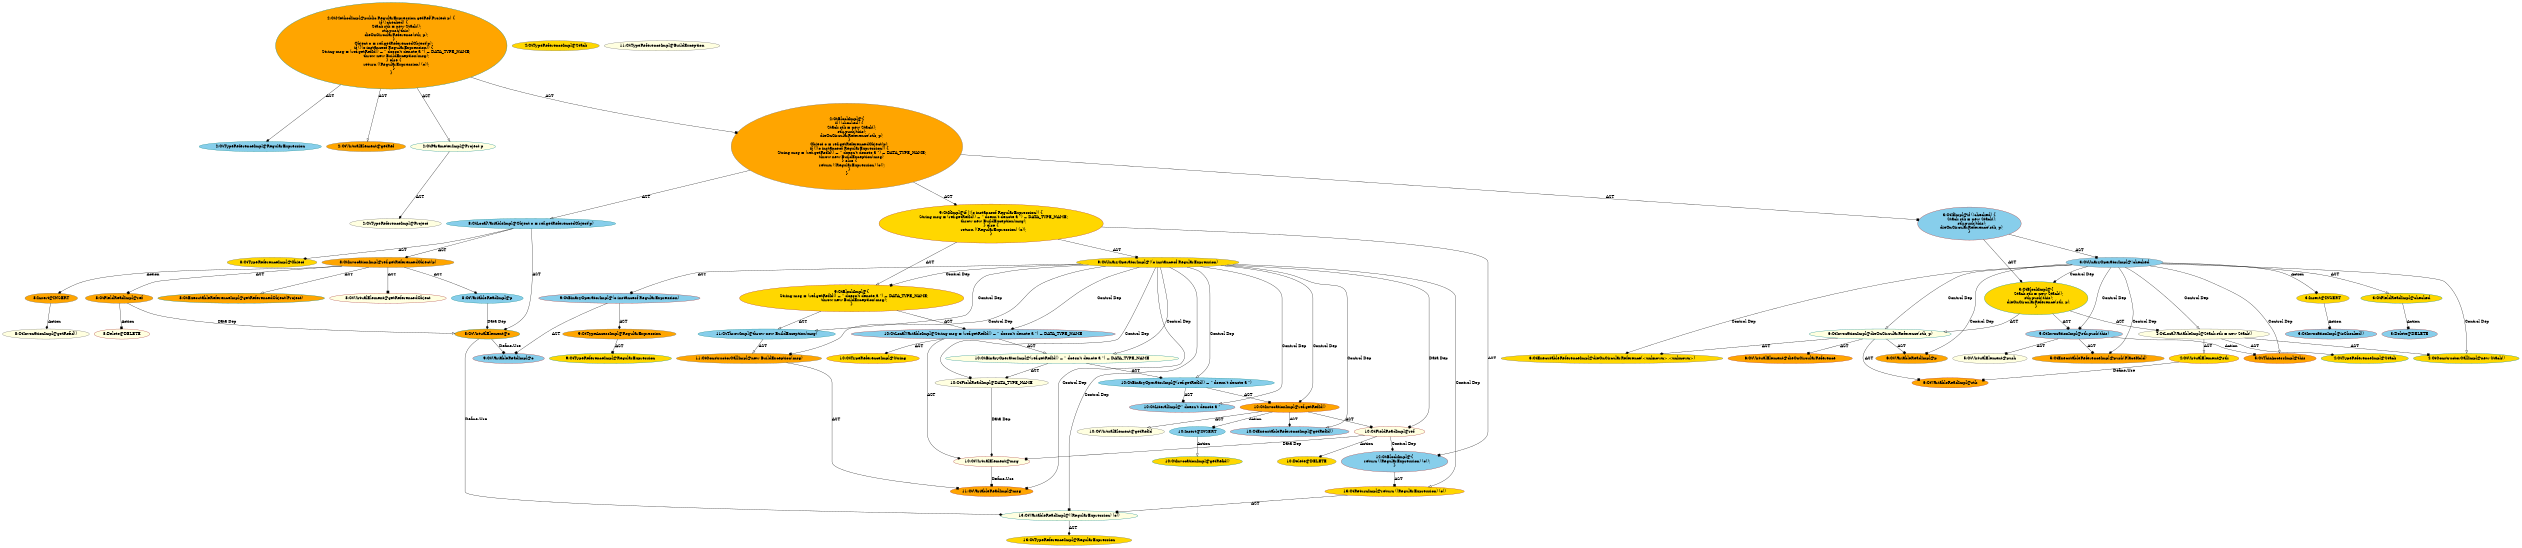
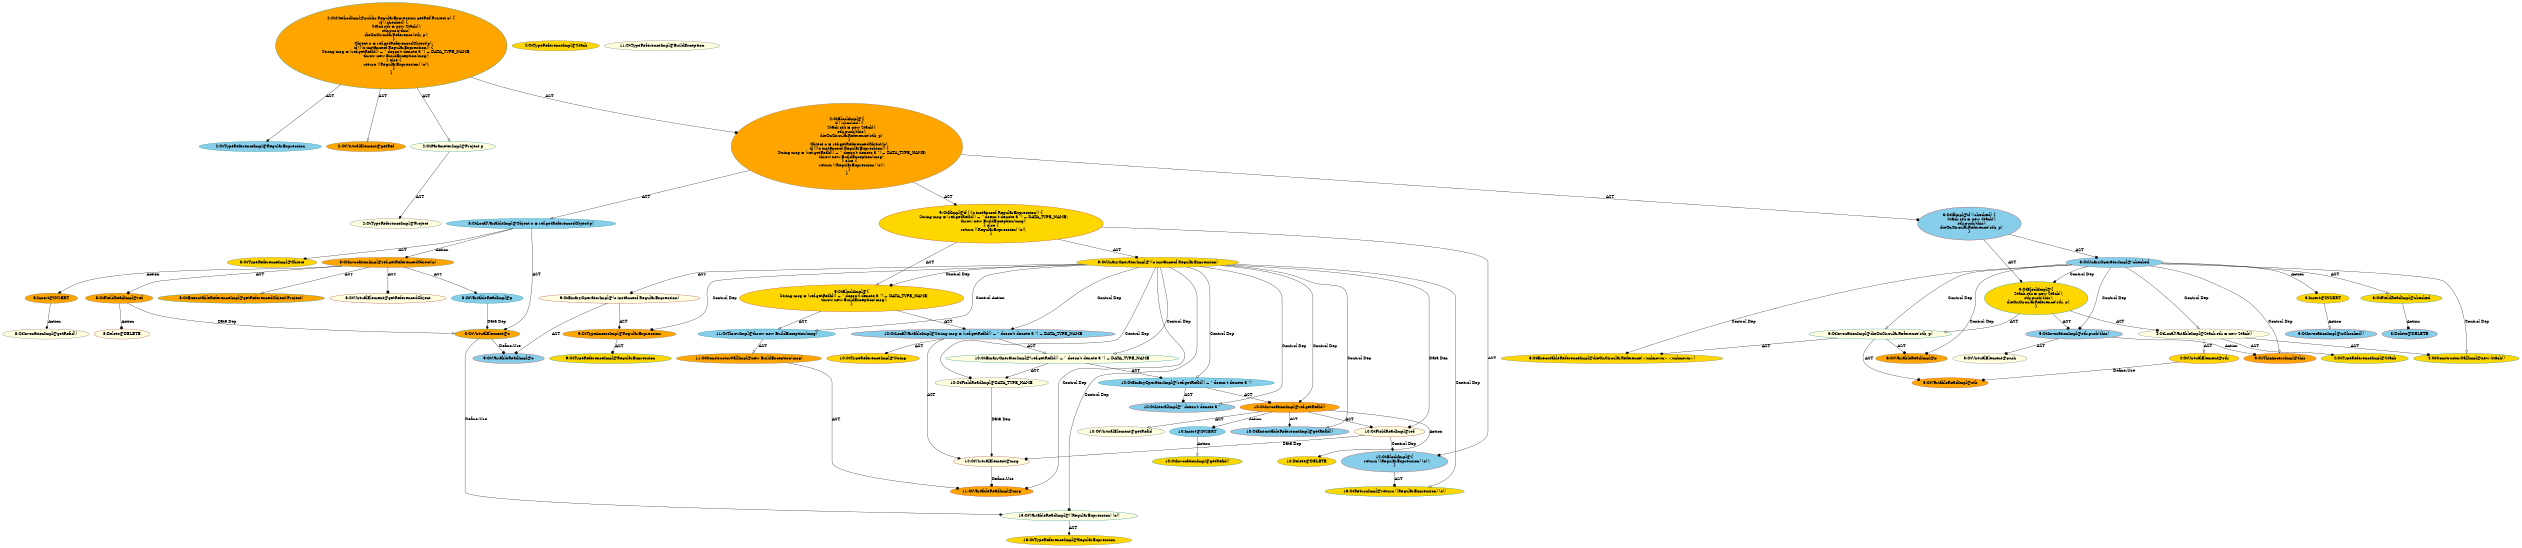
(442, 250) -> (442, 250)
(619, 298) -> (619, 298)
(990, 298) -> (990, 298)
(2327, 315) -> (2327, 315)
(961, 323) -> (855, 272)
(1790, 358) -> none
(2098, 358) -> none
(1350, 446) -> (1428, 437)
(1395, 491) -> (1395, 491)
(1233, 504) -> none
